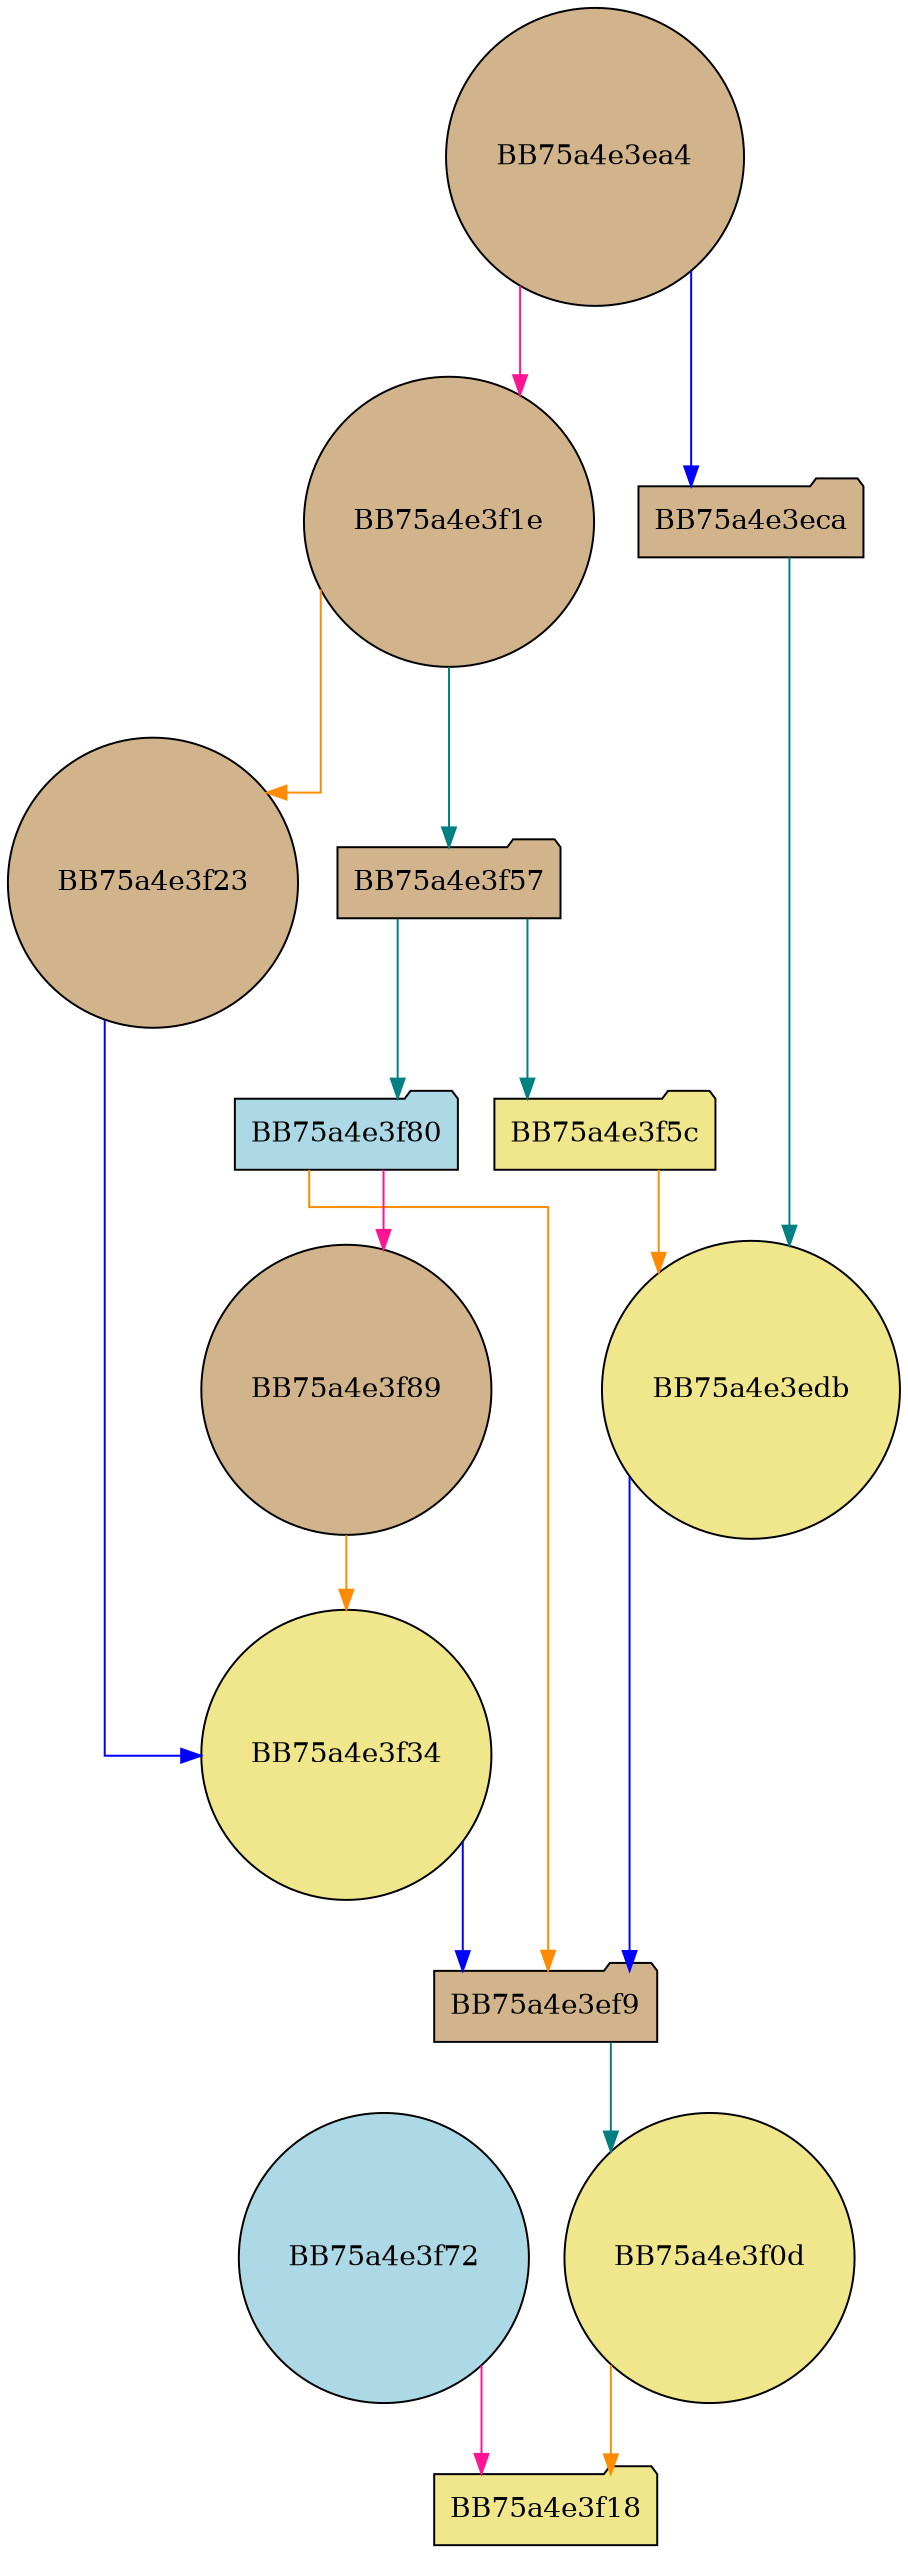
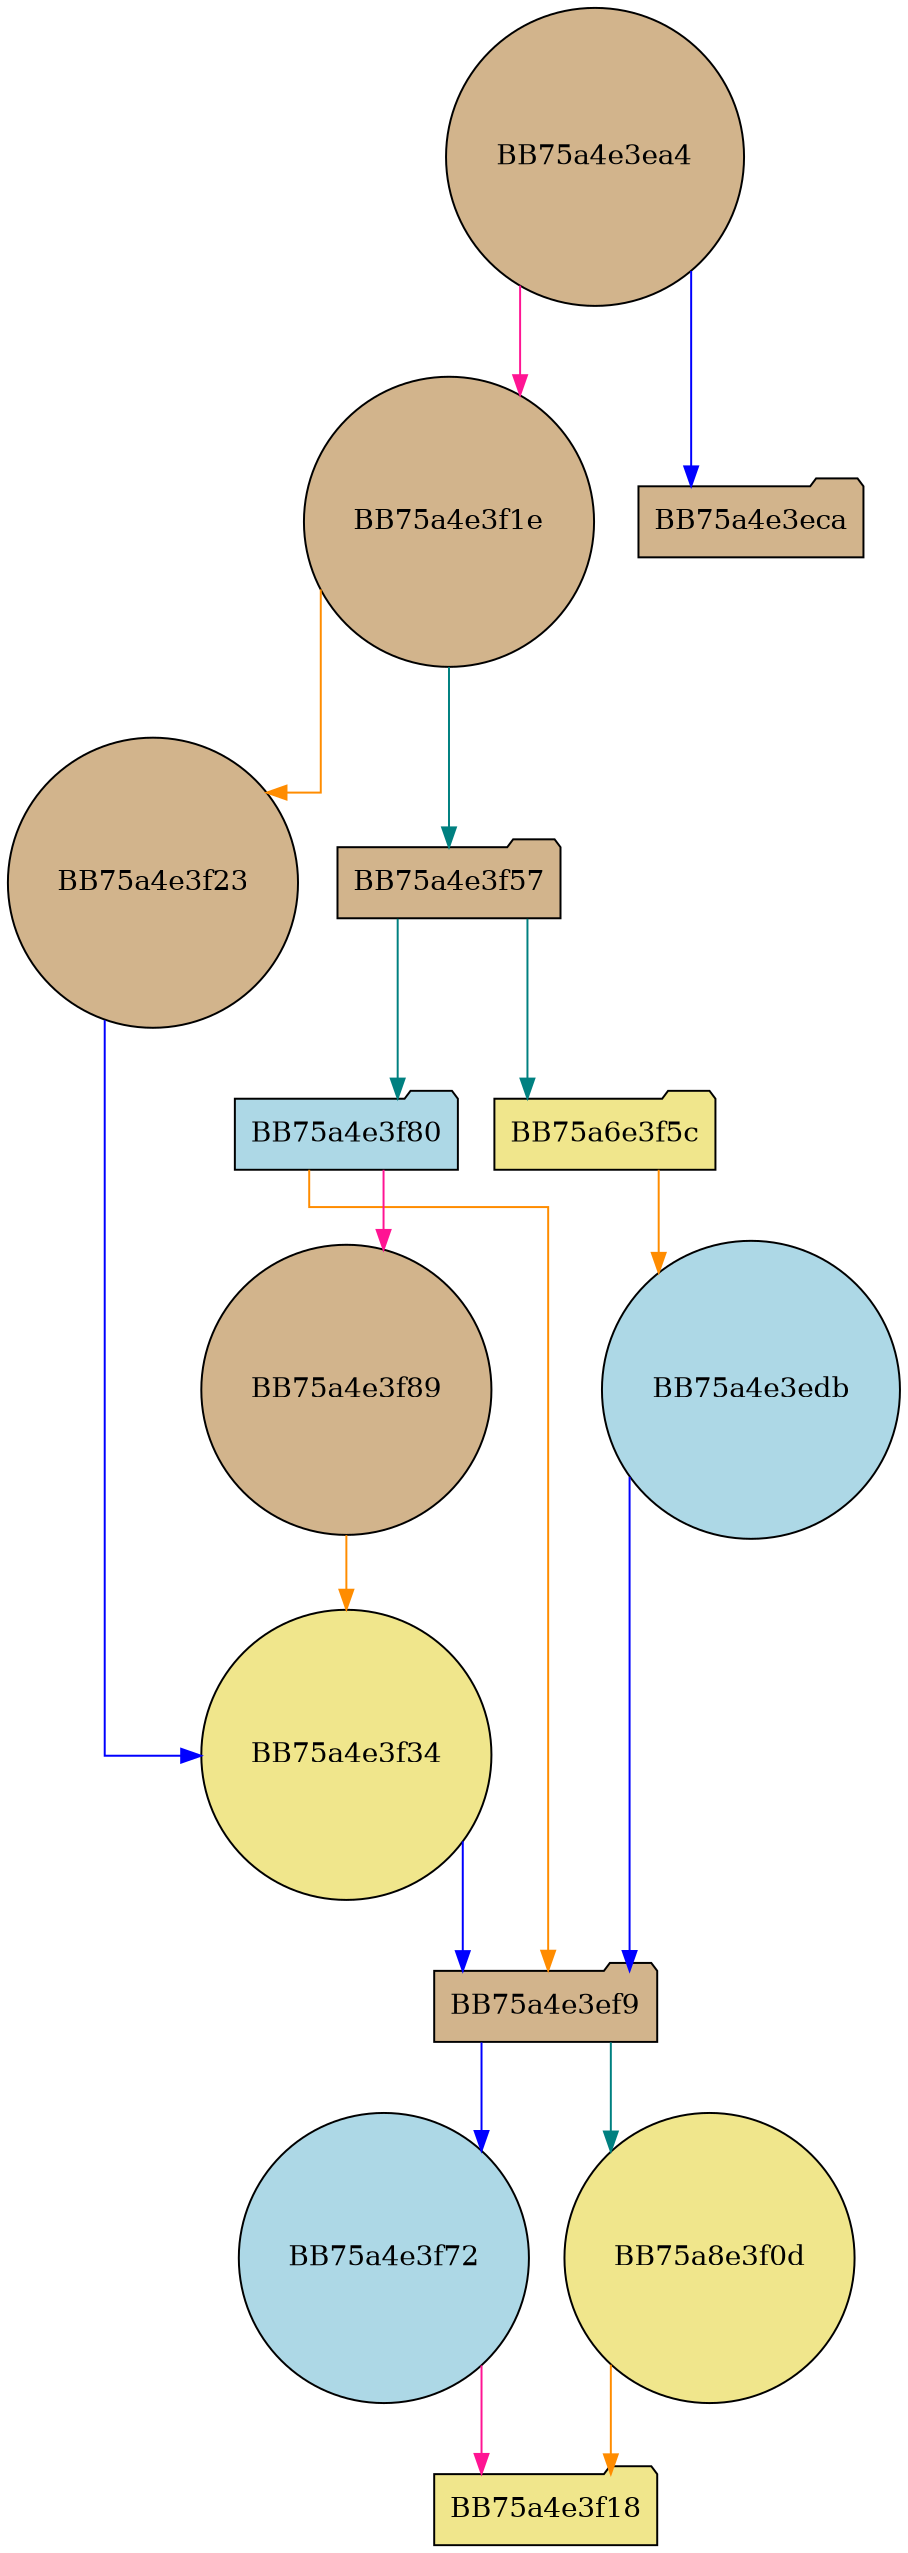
(789, 891) -> none
(605, 1134) -> (605, 1134)
(751, 1390) -> (751, 1390)
none -> (482, 2087)
(710, 2258) -> (710, 2258)
